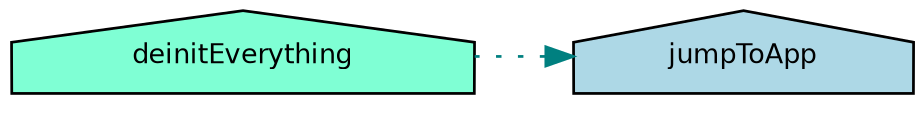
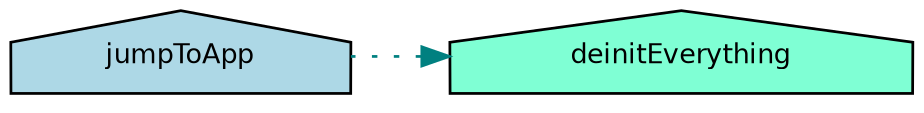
(510, 56) -> (386, 56)
